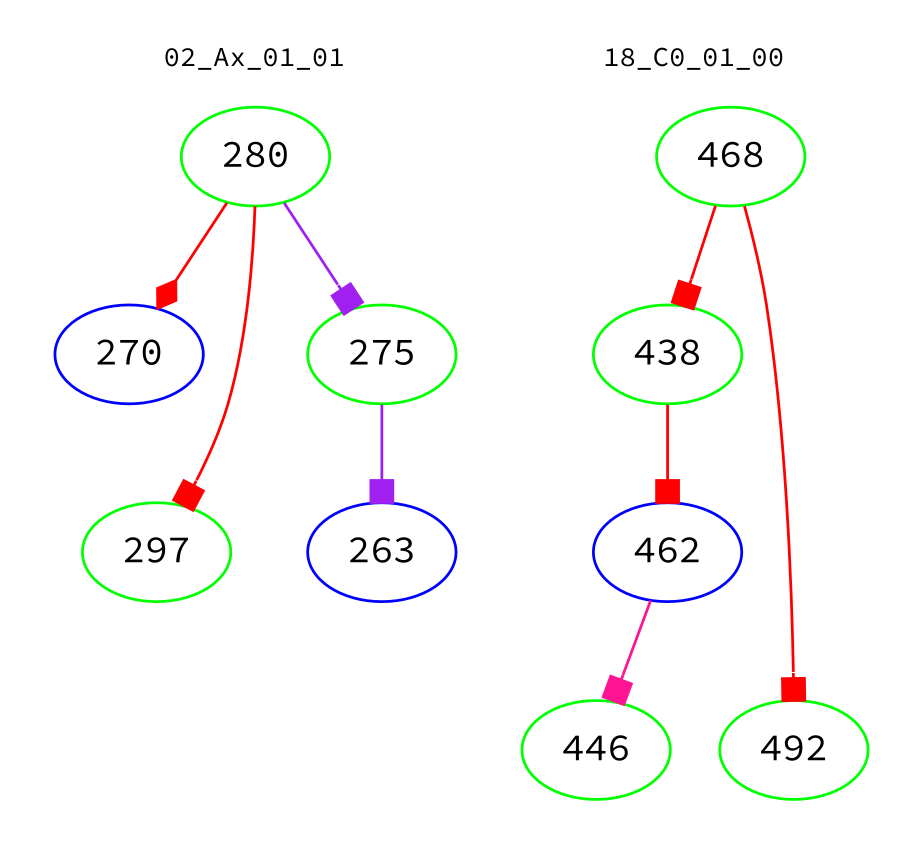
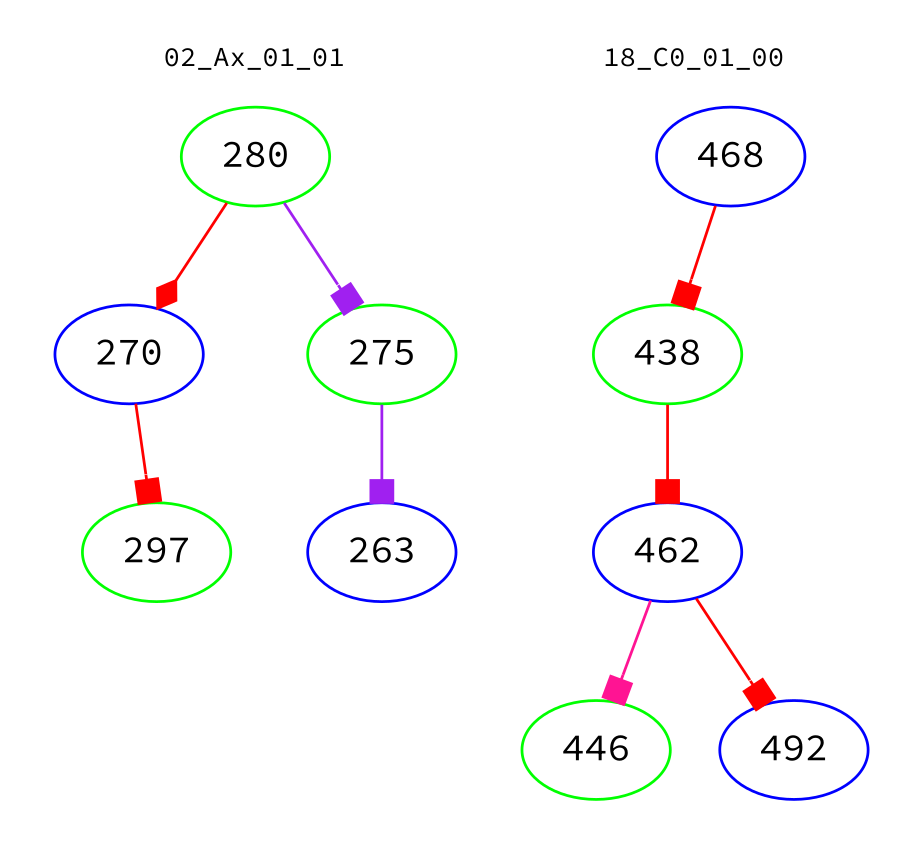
(731, 157) -> (731, 157)
(241, 347) -> (141, 439)
(782, 438) -> (723, 639)
(794, 750) -> (794, 750)
